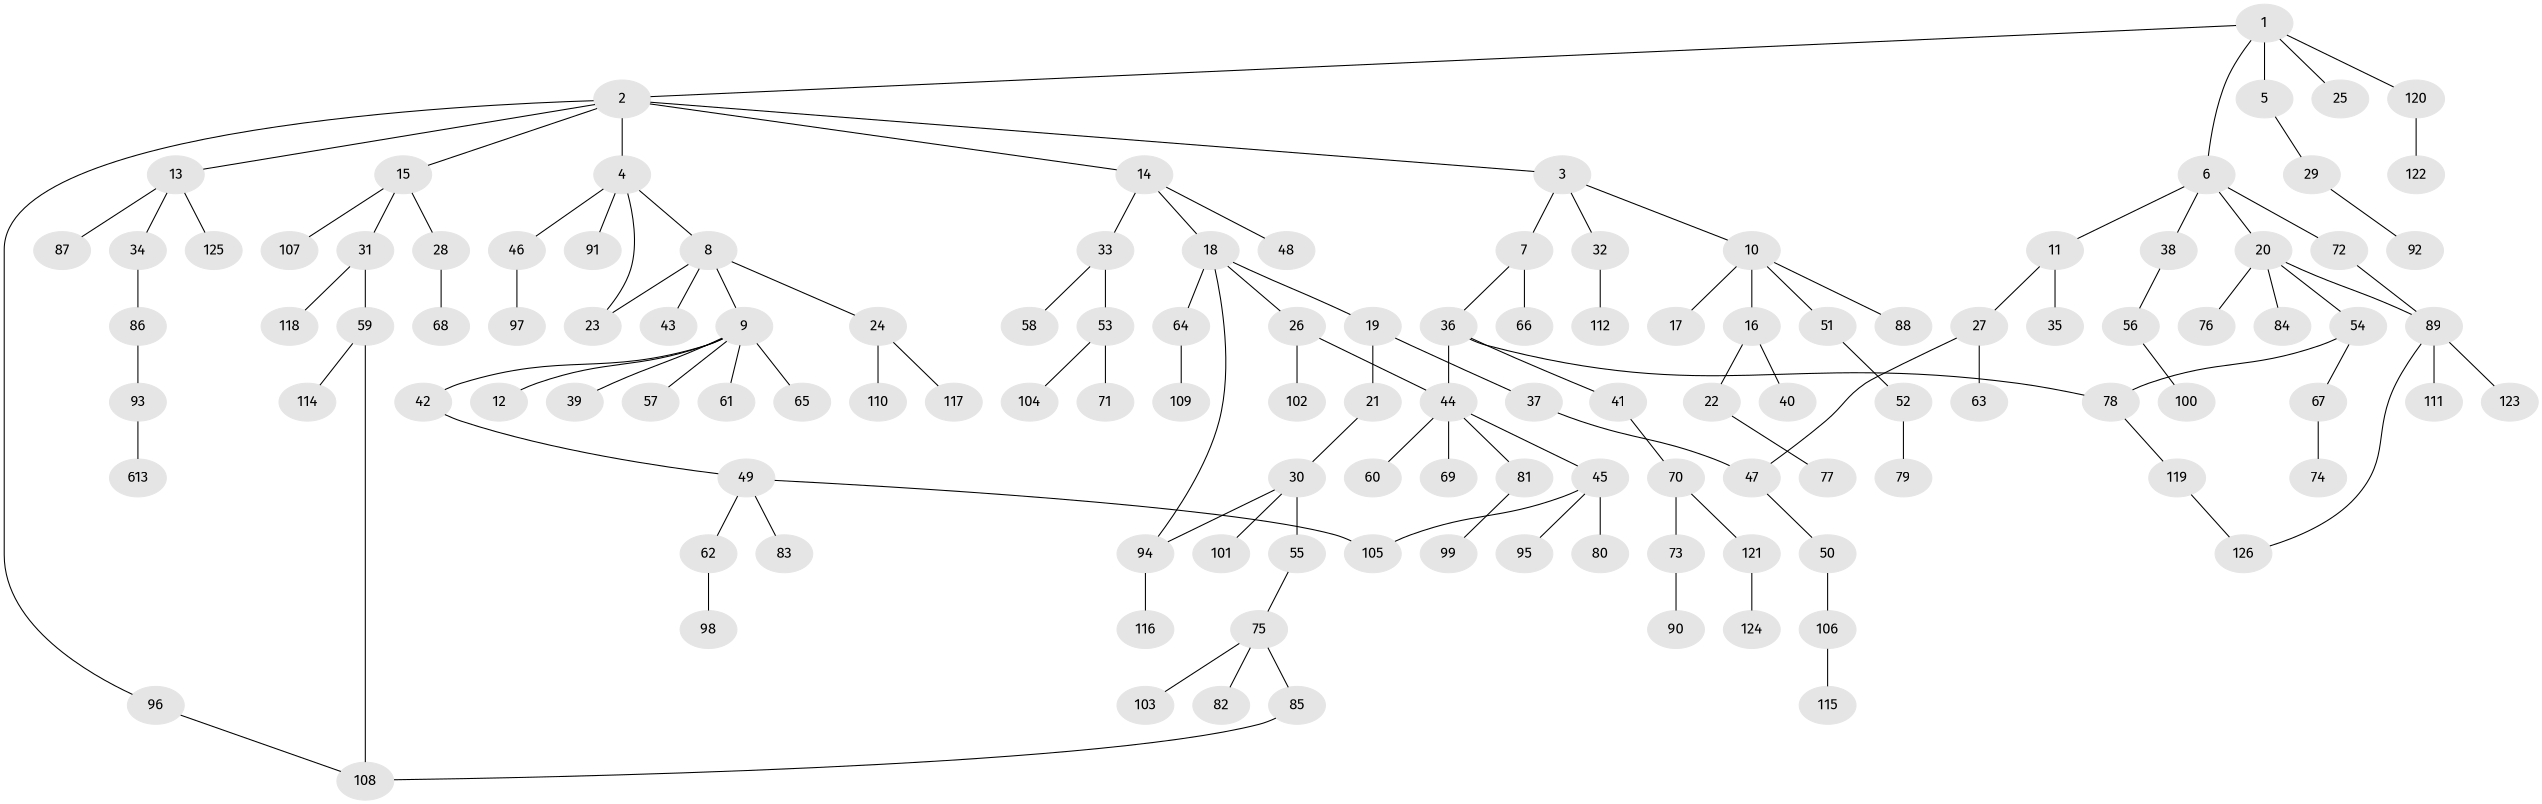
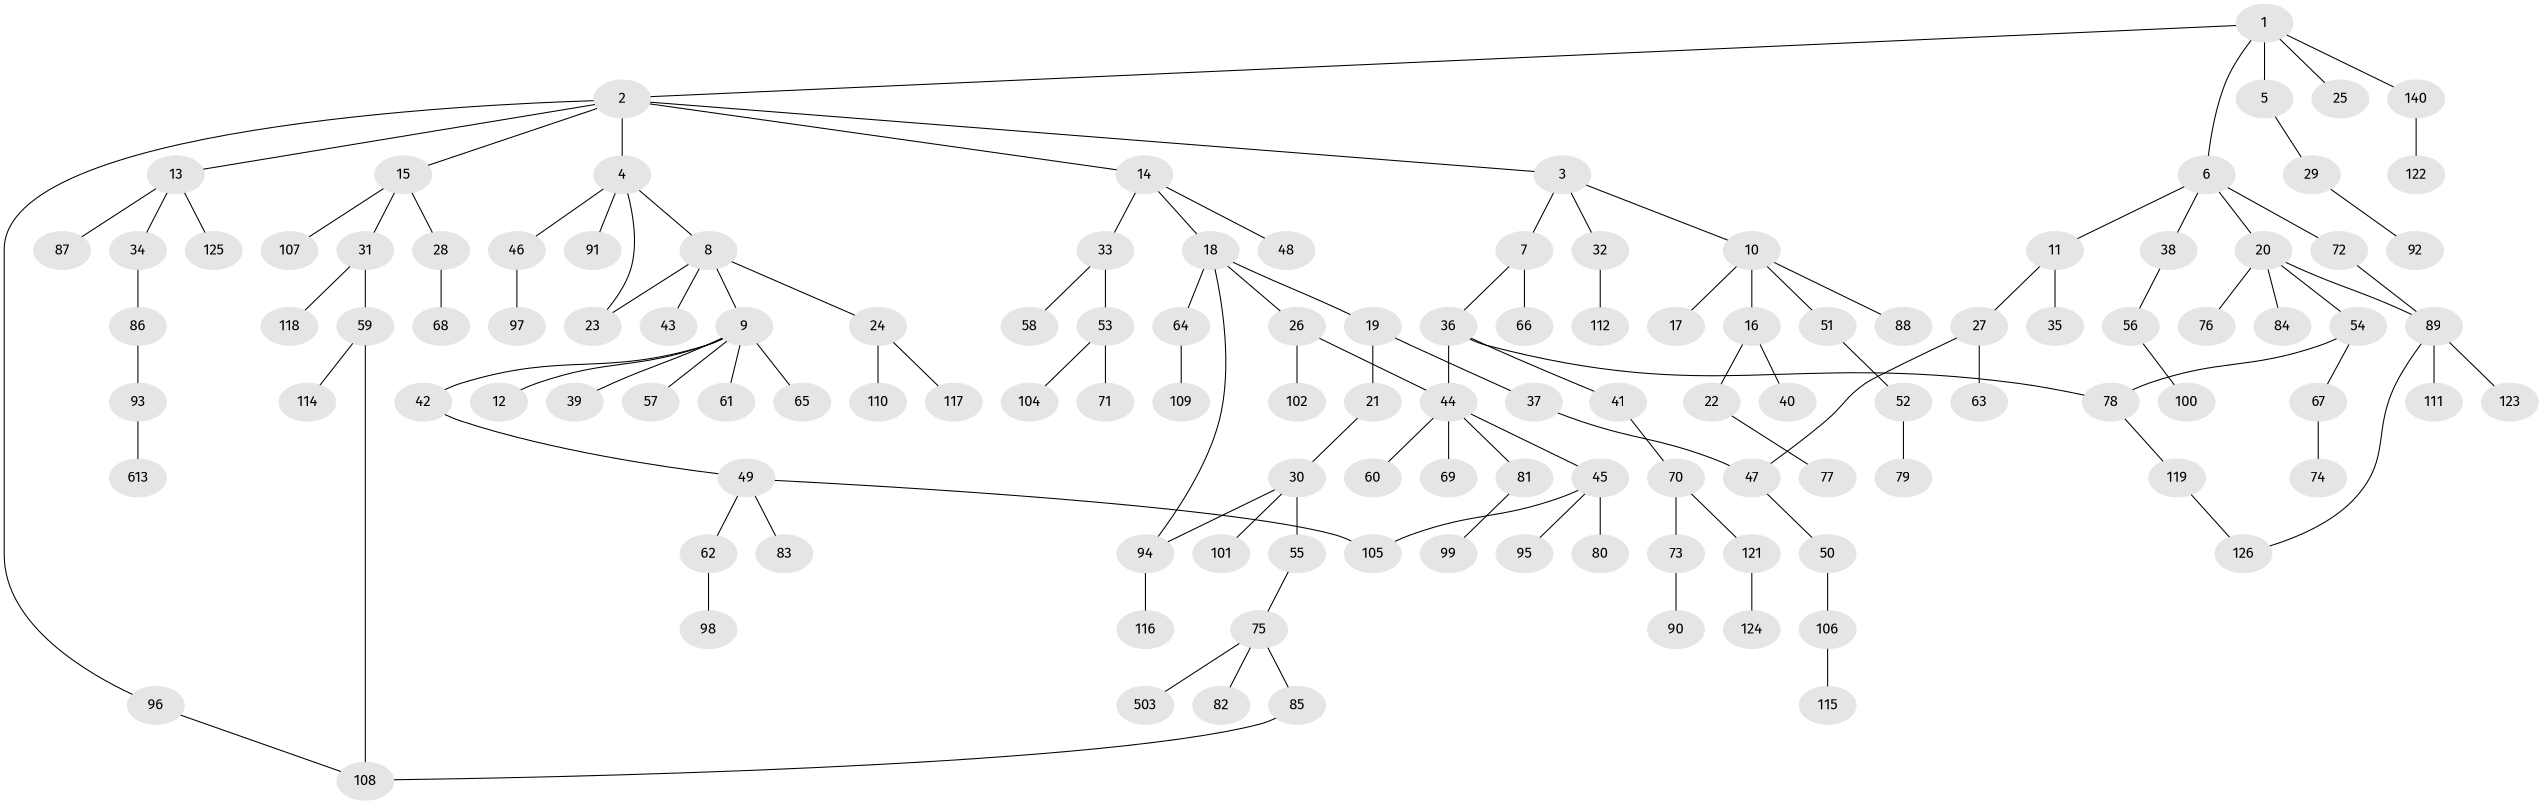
(2416, 99) -> (2416, 99)
(1145, 705) -> (1145, 705)
